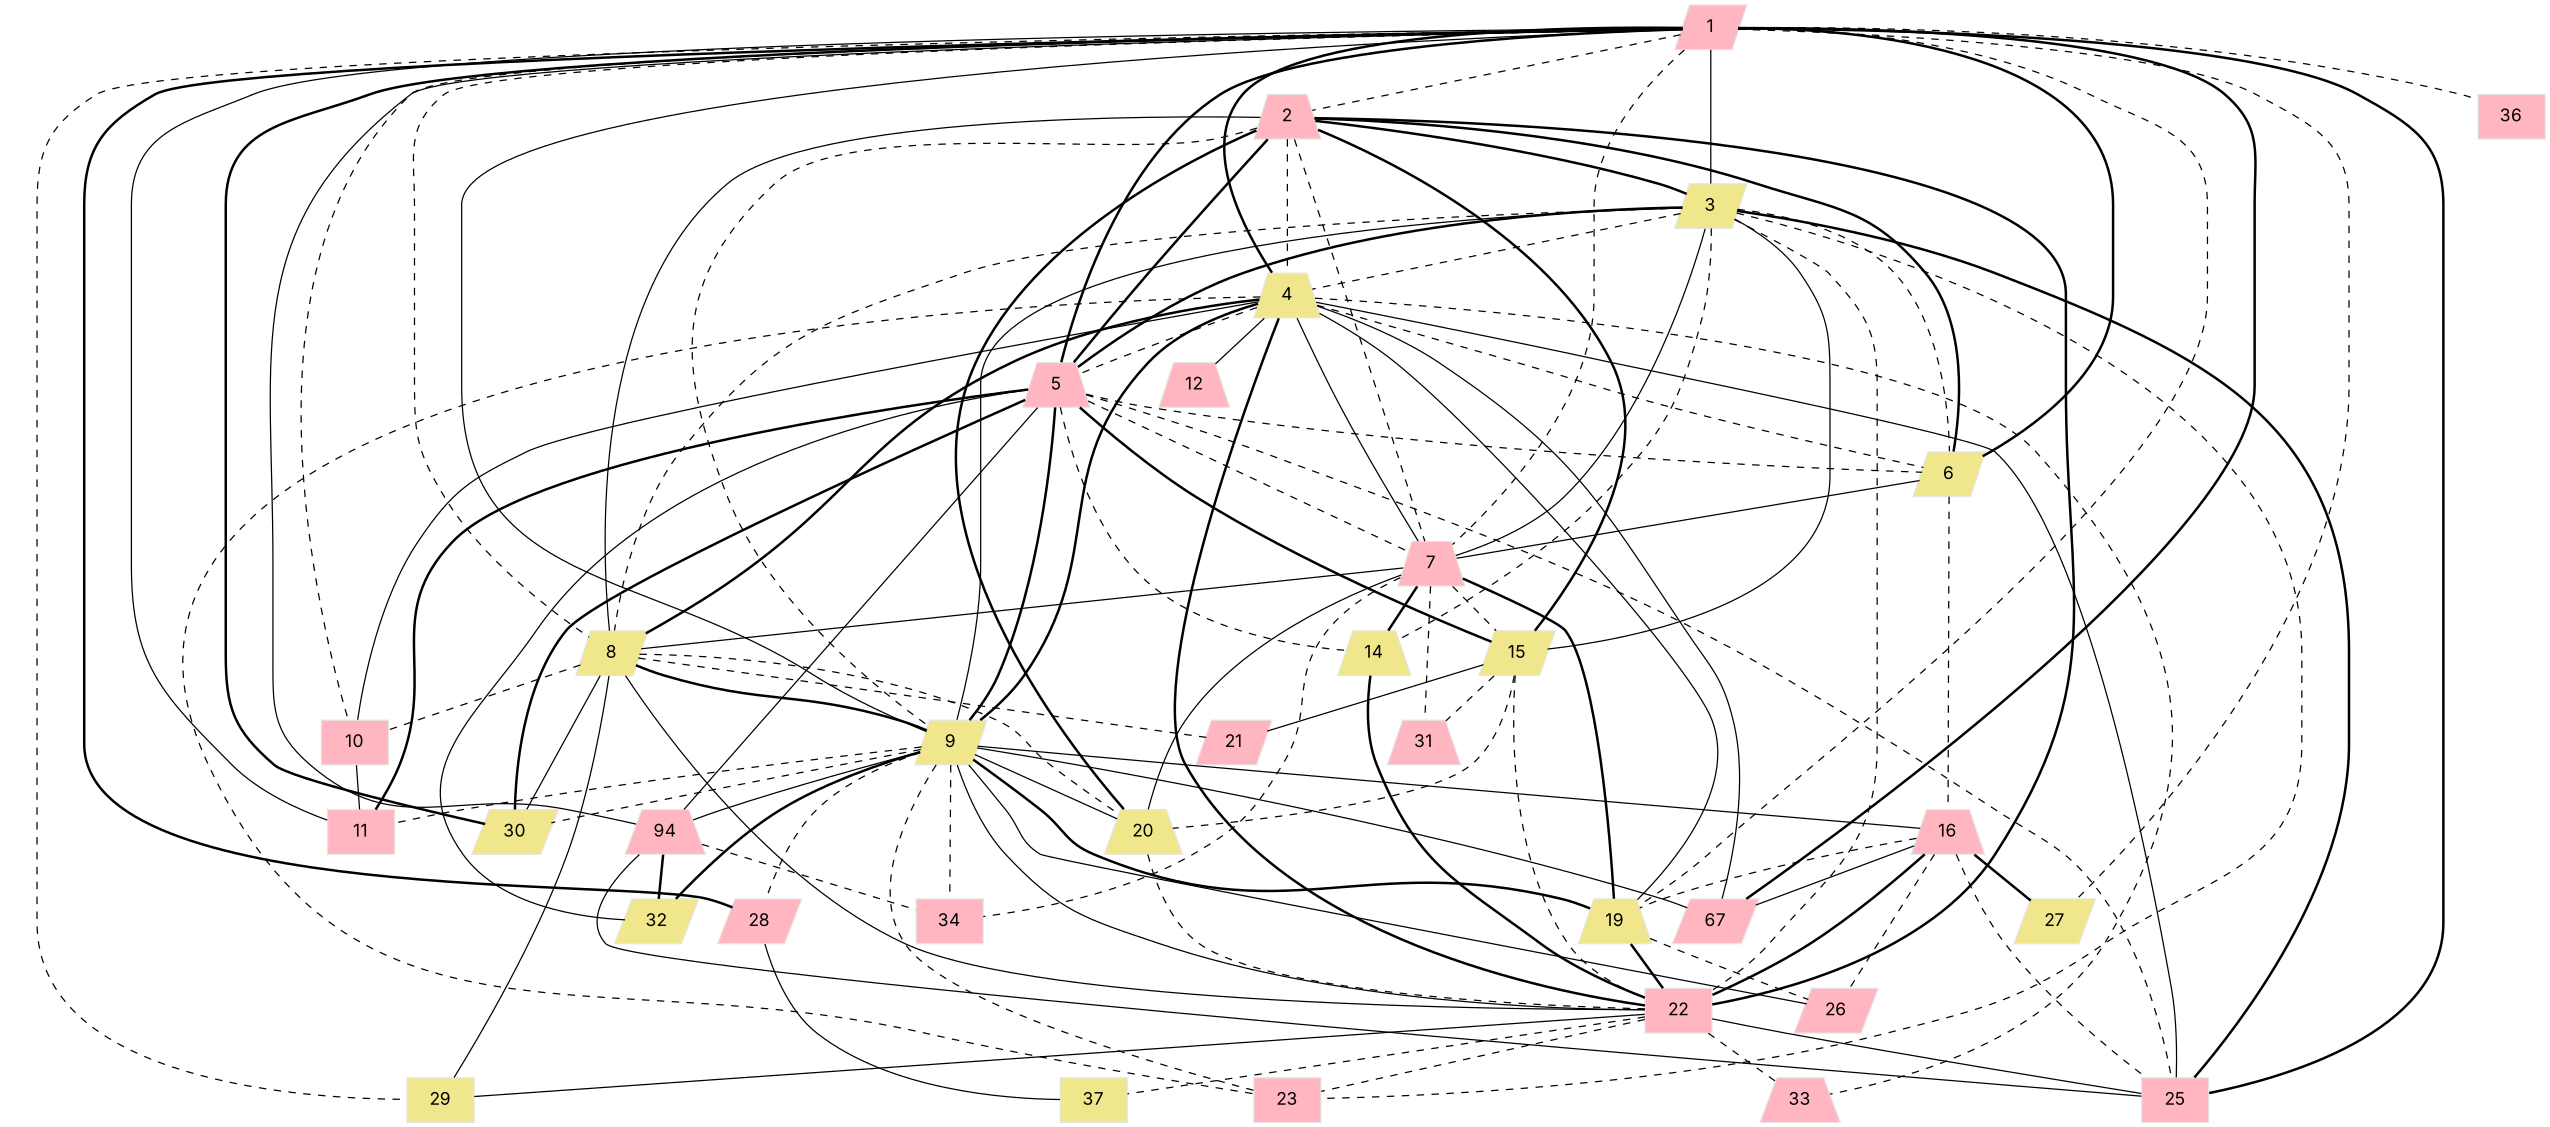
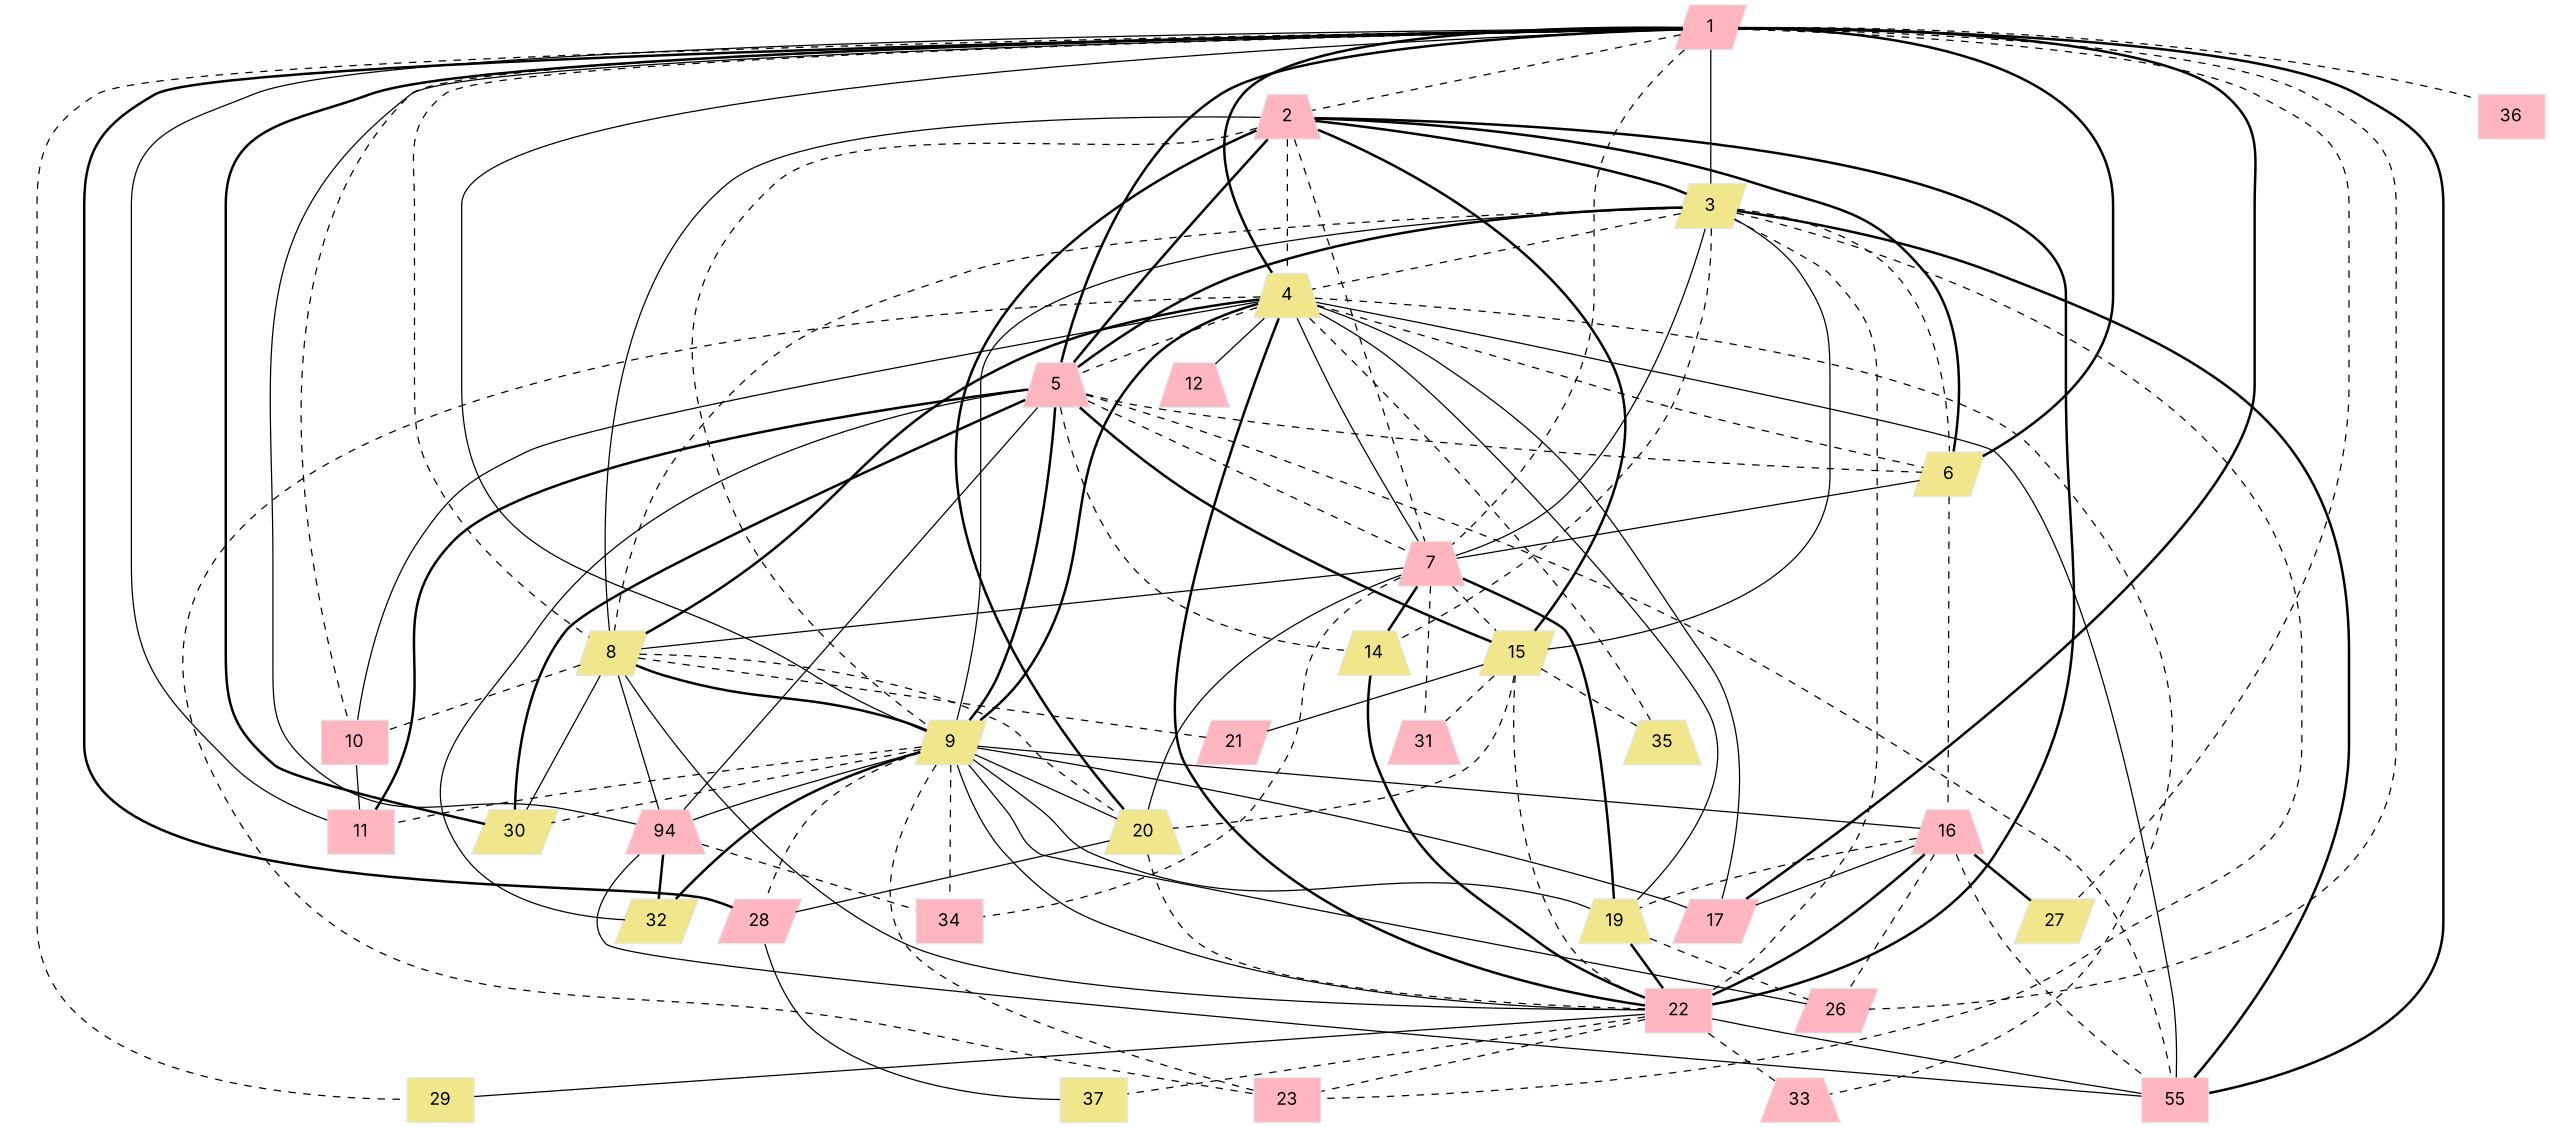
(2151, 431) -> (2396, 433)
none -> (1662, 743)
(559, 875) -> (639, 742)
none -> (960, 875)
(1264, 891) -> (1264, 891)
(1716, 921) -> (1716, 921)
(2175, 1100) -> (2175, 1100)
